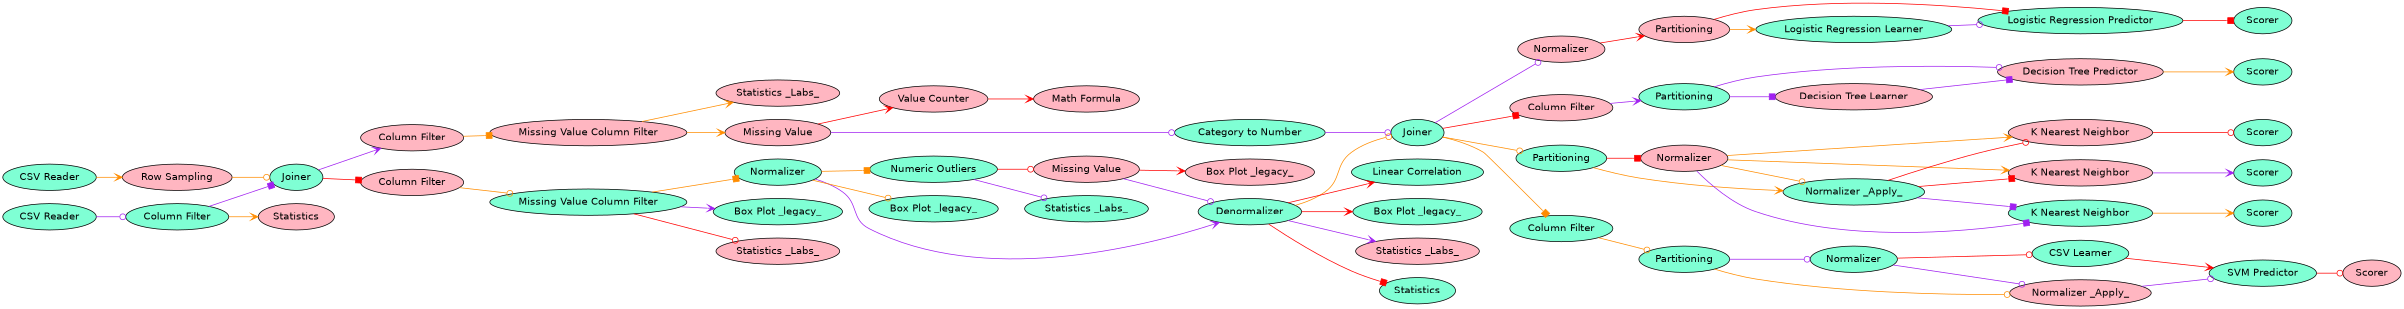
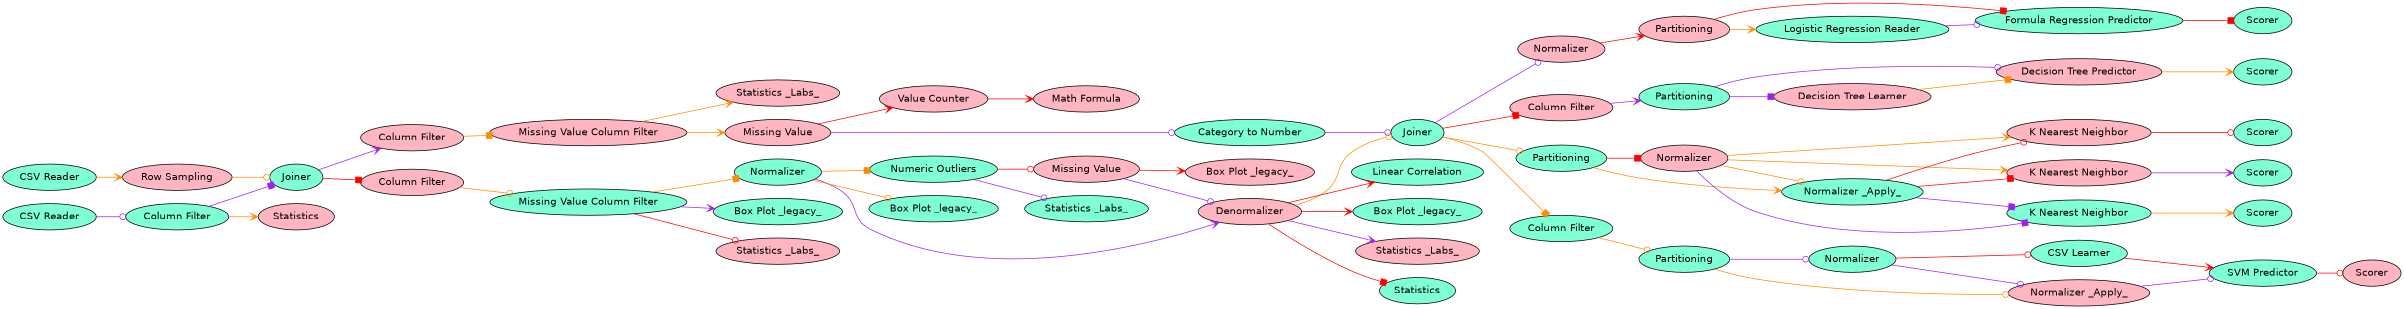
(2080, 21) -> (2079, 21)
(1854, 29) -> (1852, 29)
(1962, 85) -> (1961, 85)
(1250, 212) -> (1250, 212)
